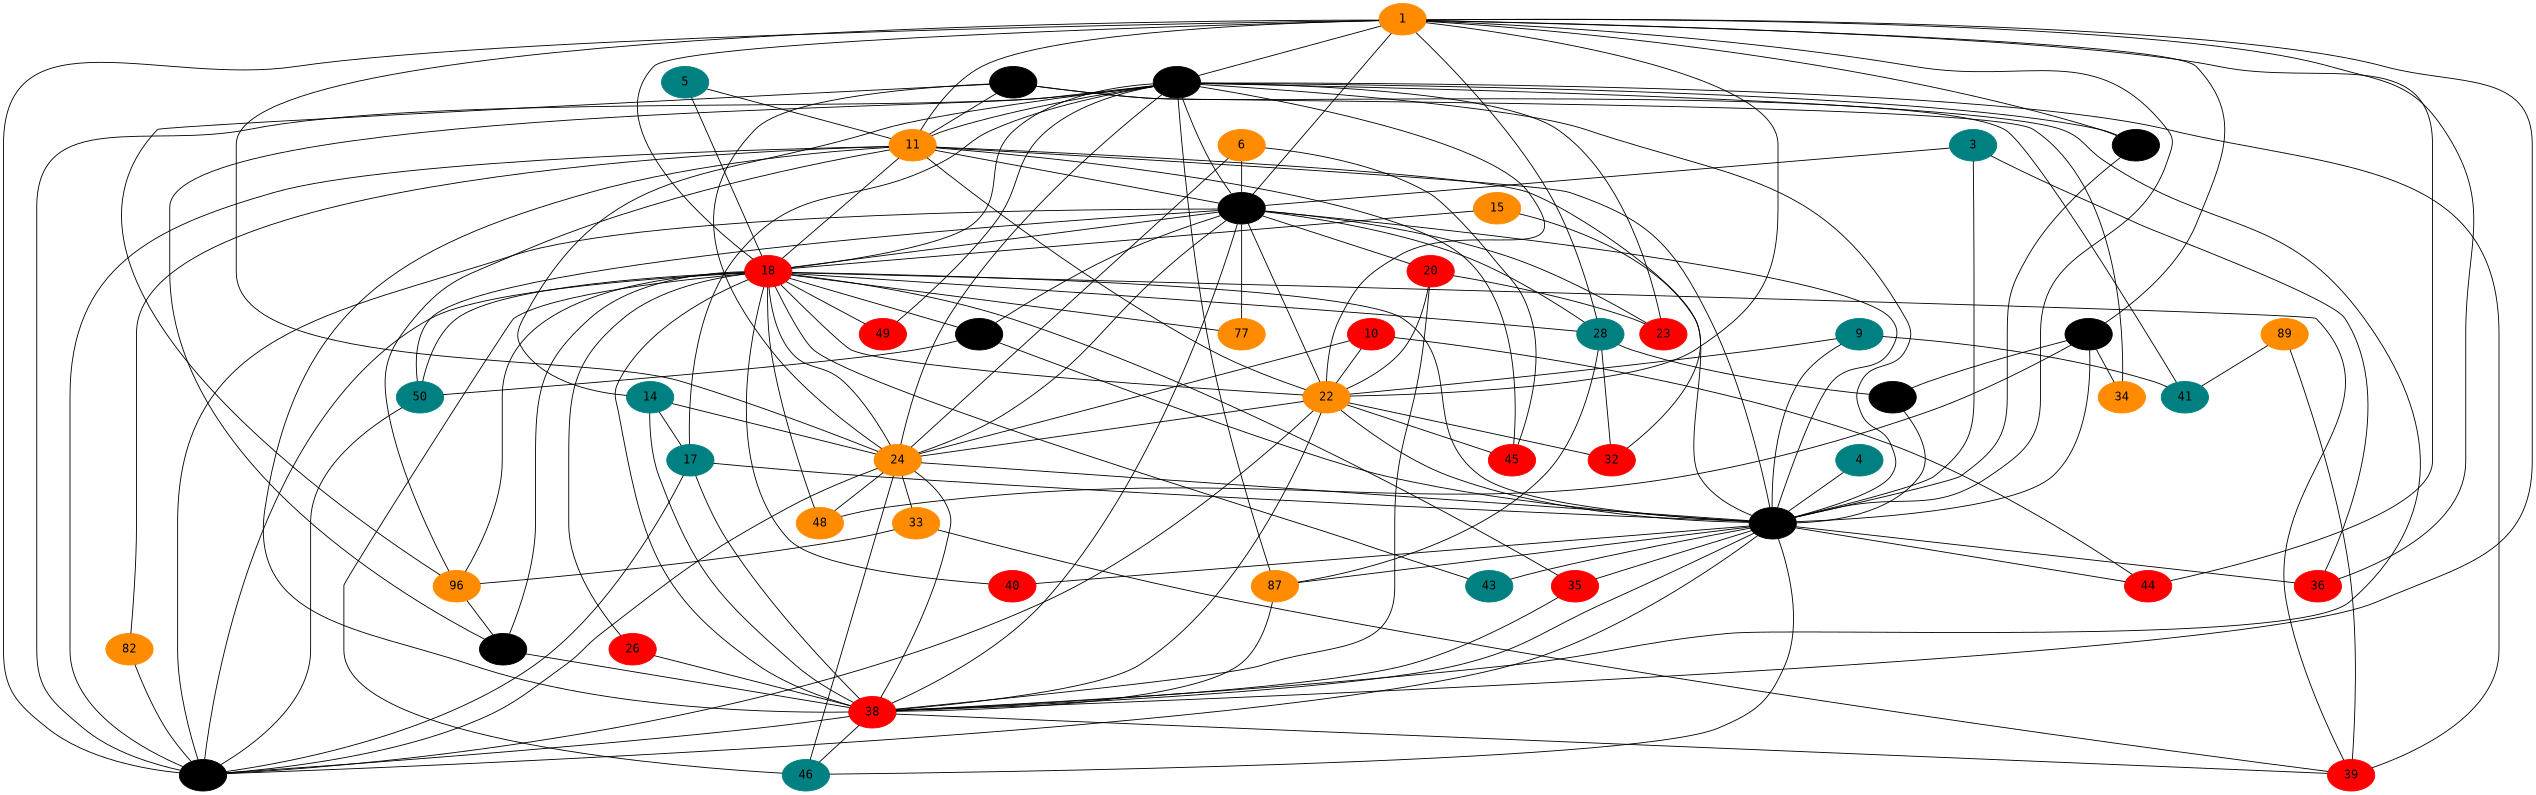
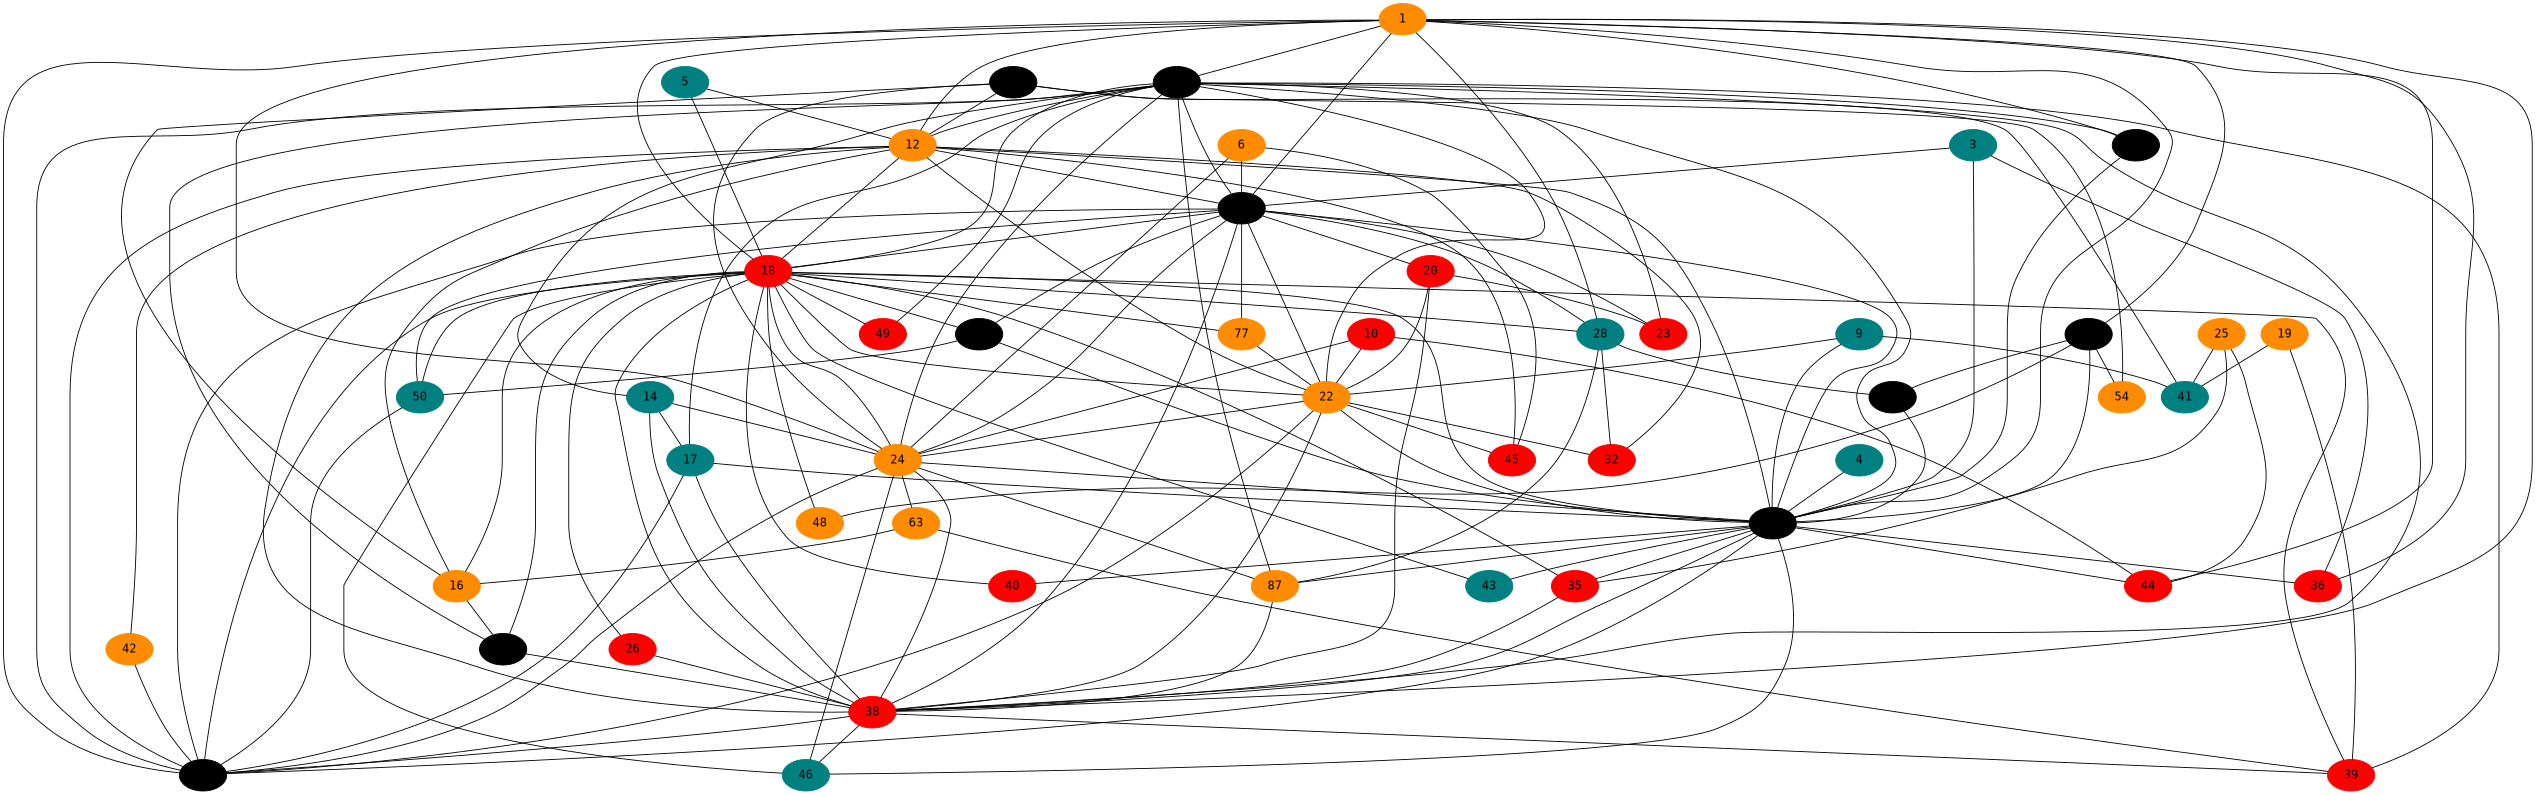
(913, 145) -> (913, 145)
(1497, 208) -> none
(1775, 245) -> (1284, 366)
none -> (2222, 334)
(2285, 334) -> (2285, 334)
(2122, 397) -> (2122, 397)
(859, 492) -> (1086, 523)
(916, 523) -> (916, 523)
(457, 586) -> (457, 586)
(130, 649) -> (130, 649)
